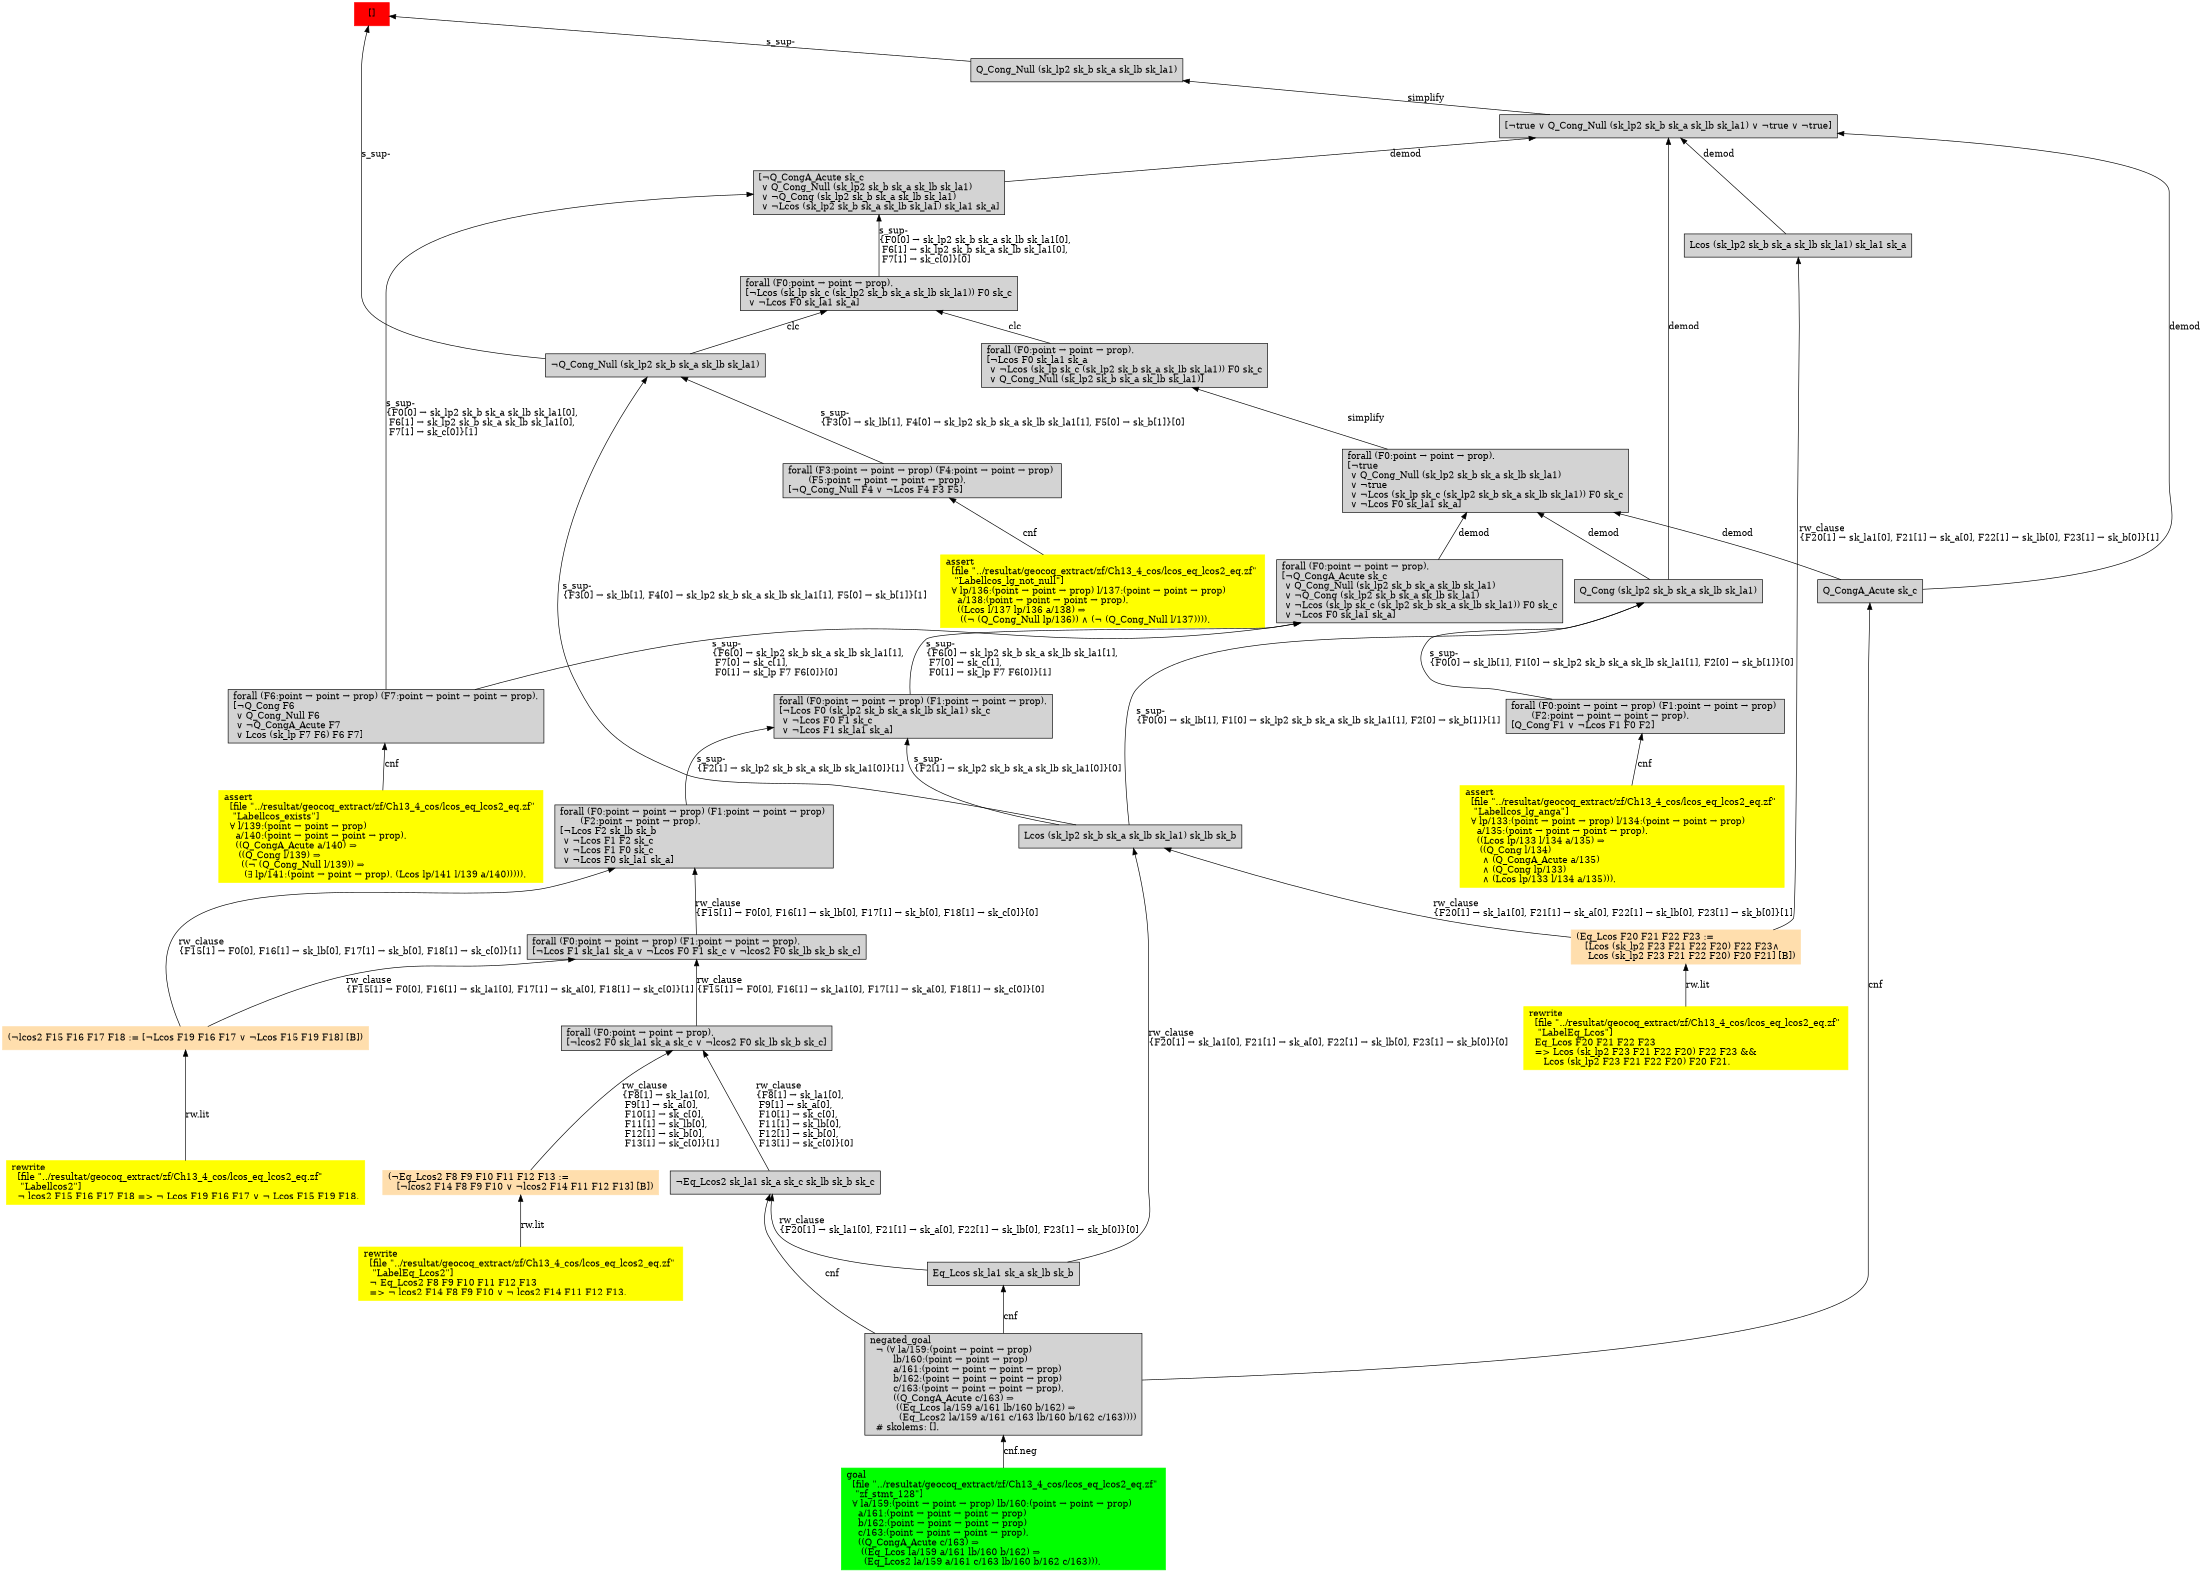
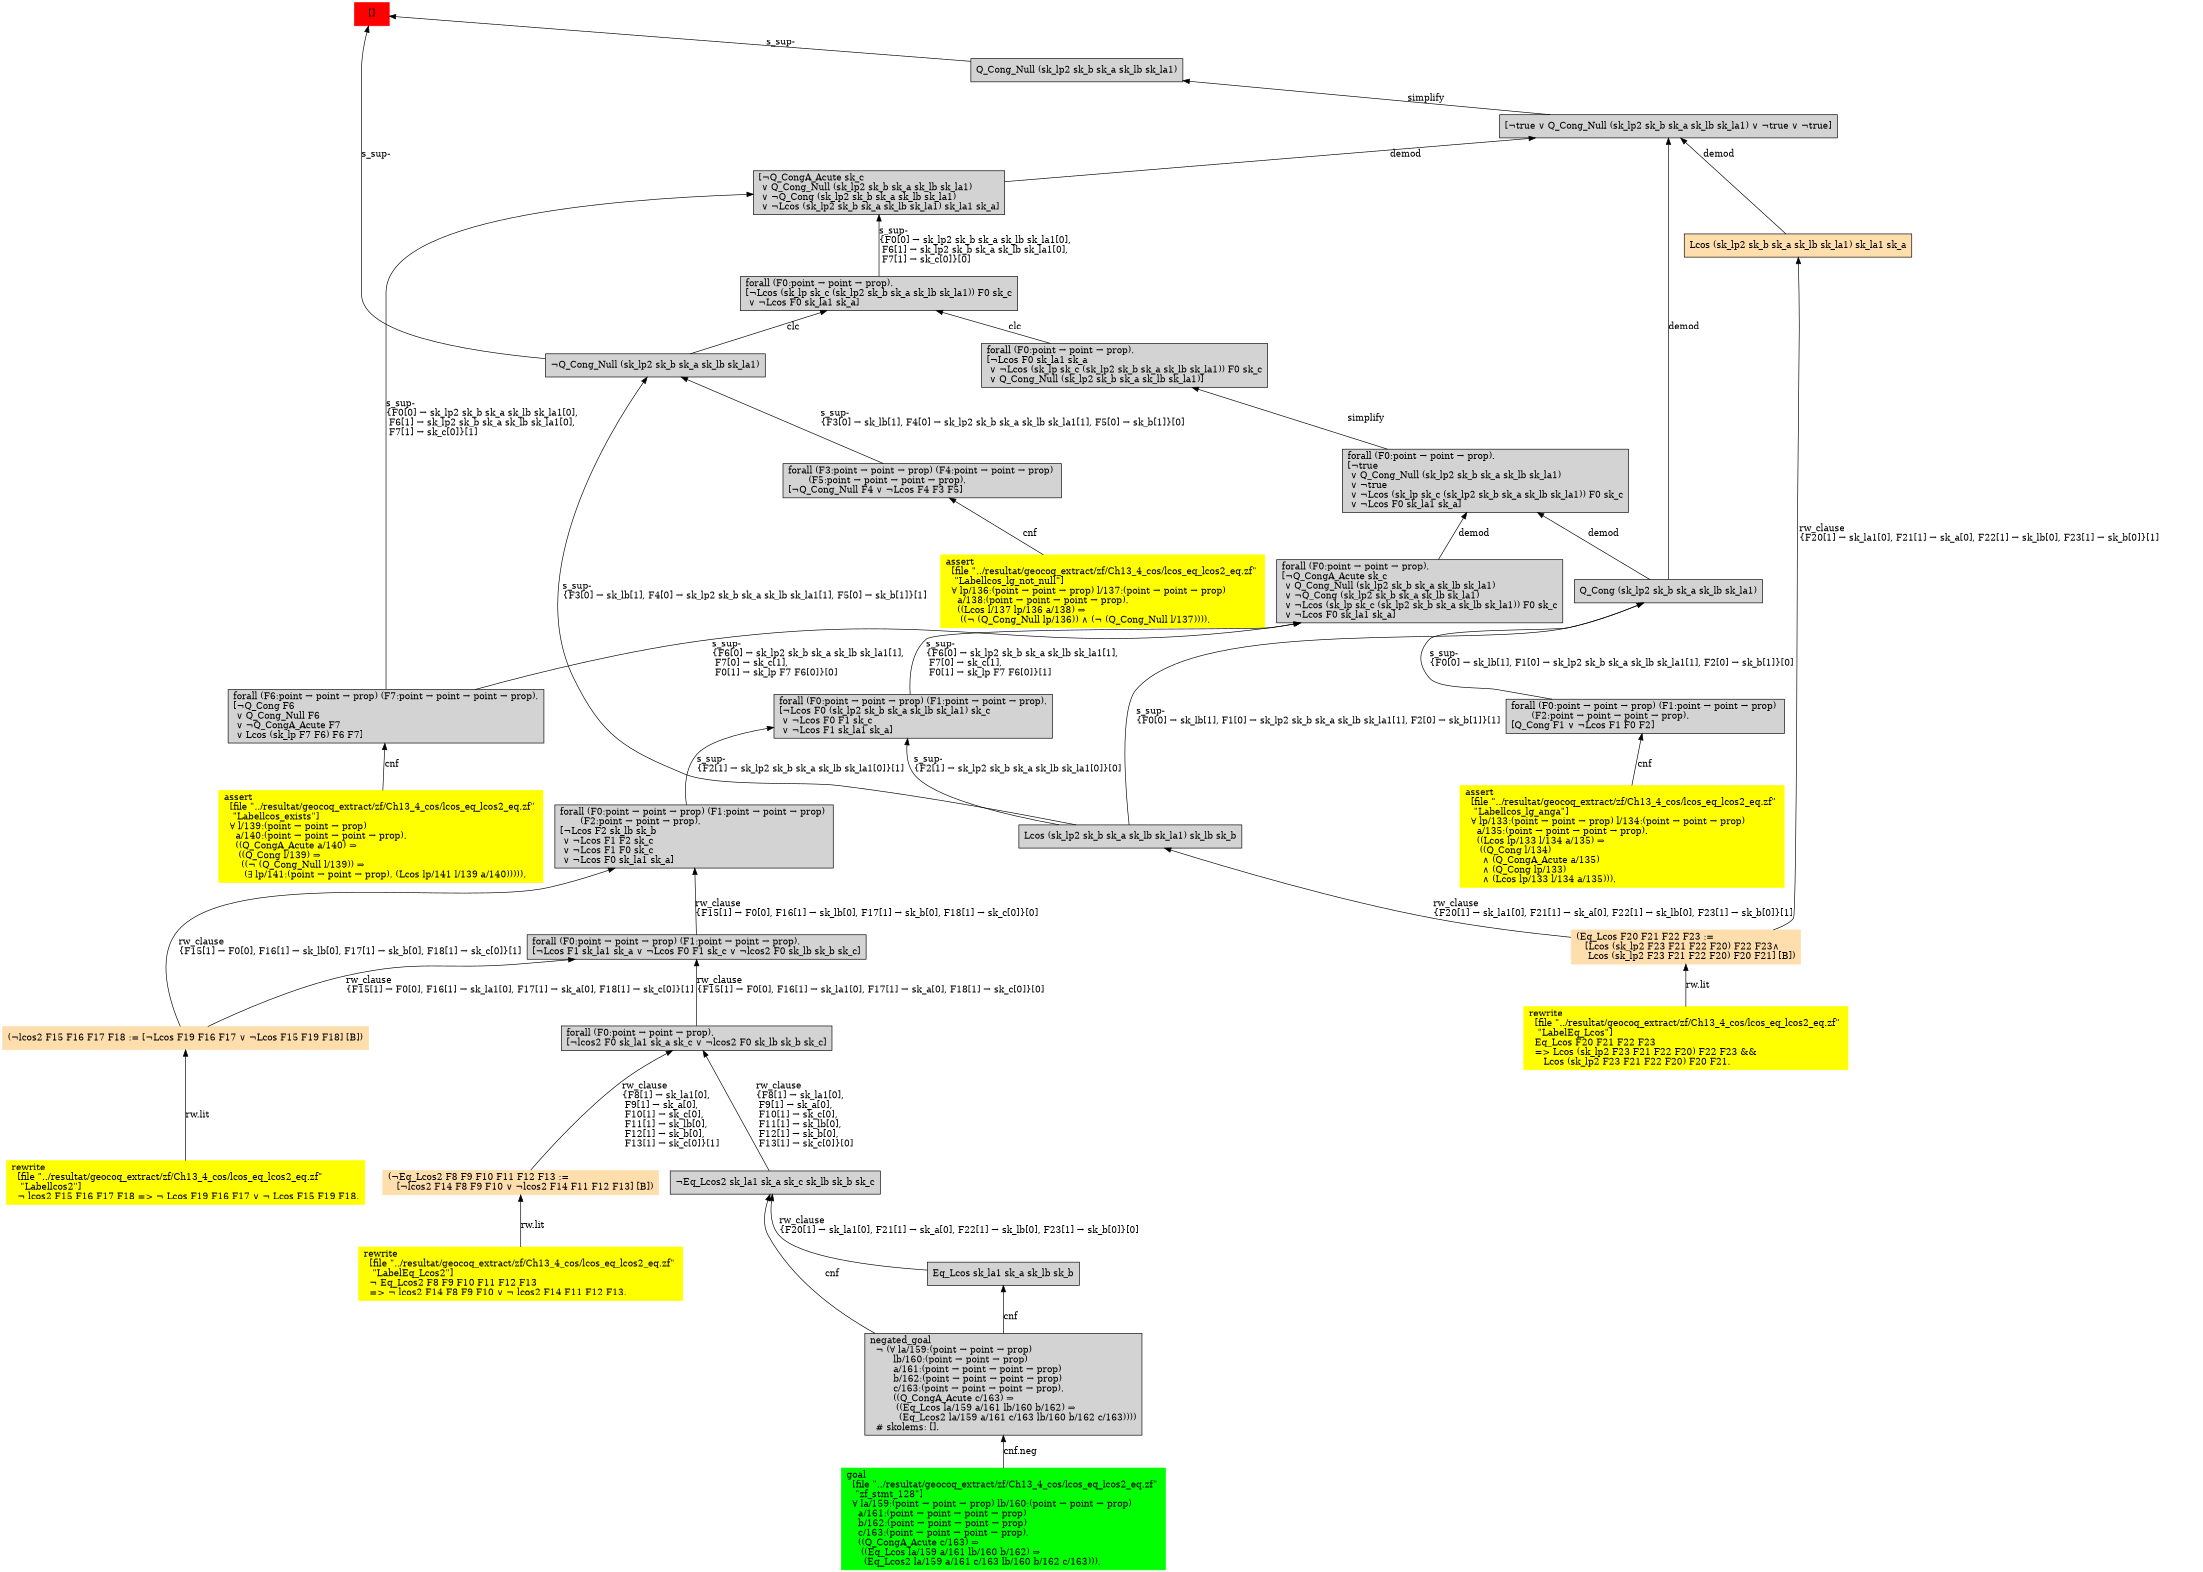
(1798, 246) -> (1798, 246)
(1870, 591) -> none
(1148, 1085) -> none
